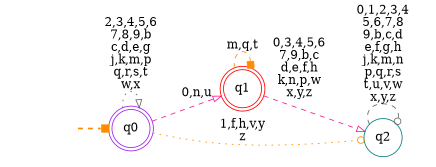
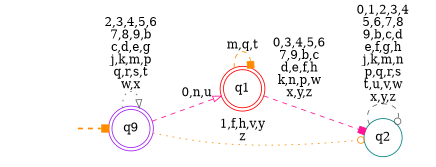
(310, 112) -> (310, 112)
(131, 129) -> (131, 129)
